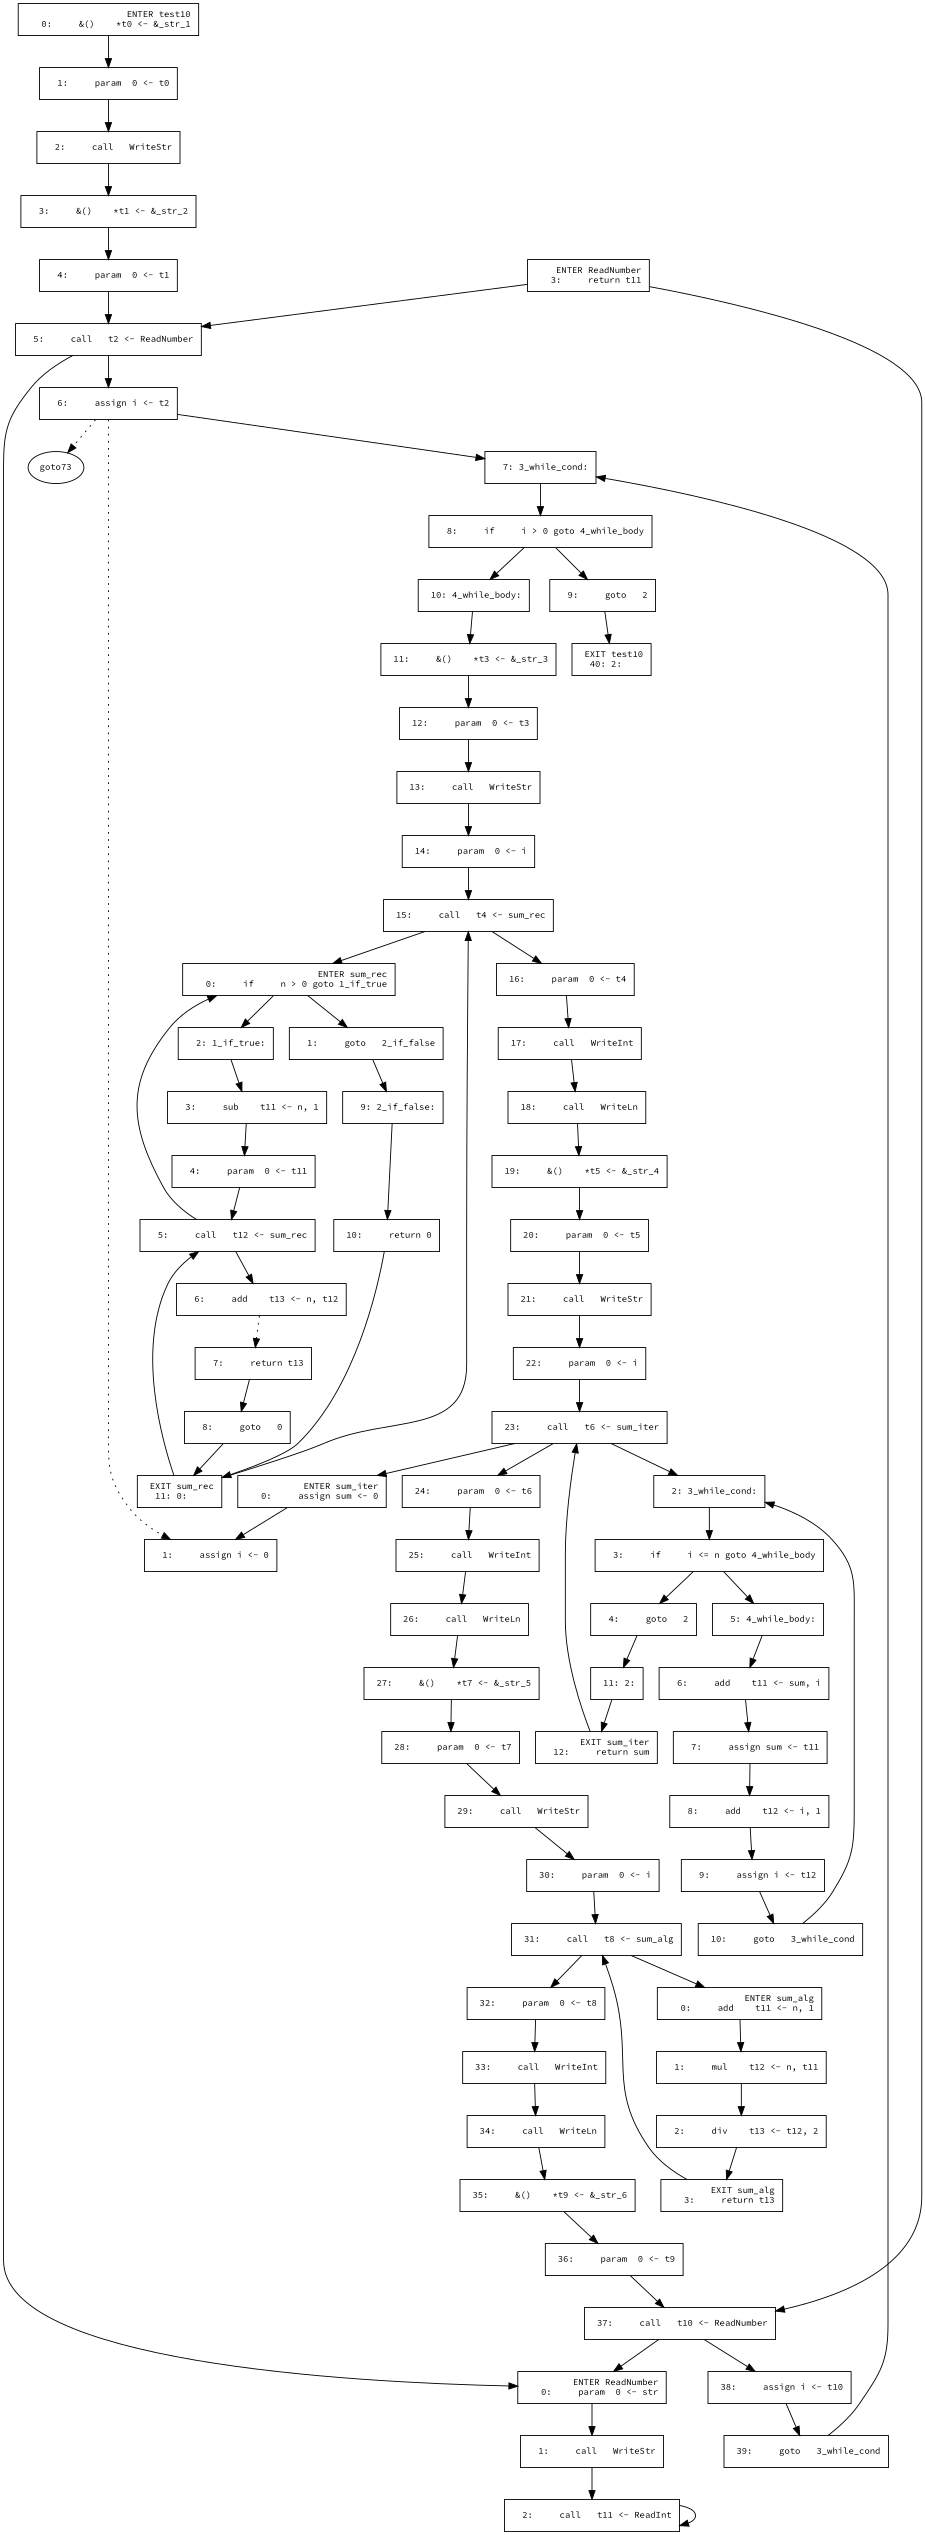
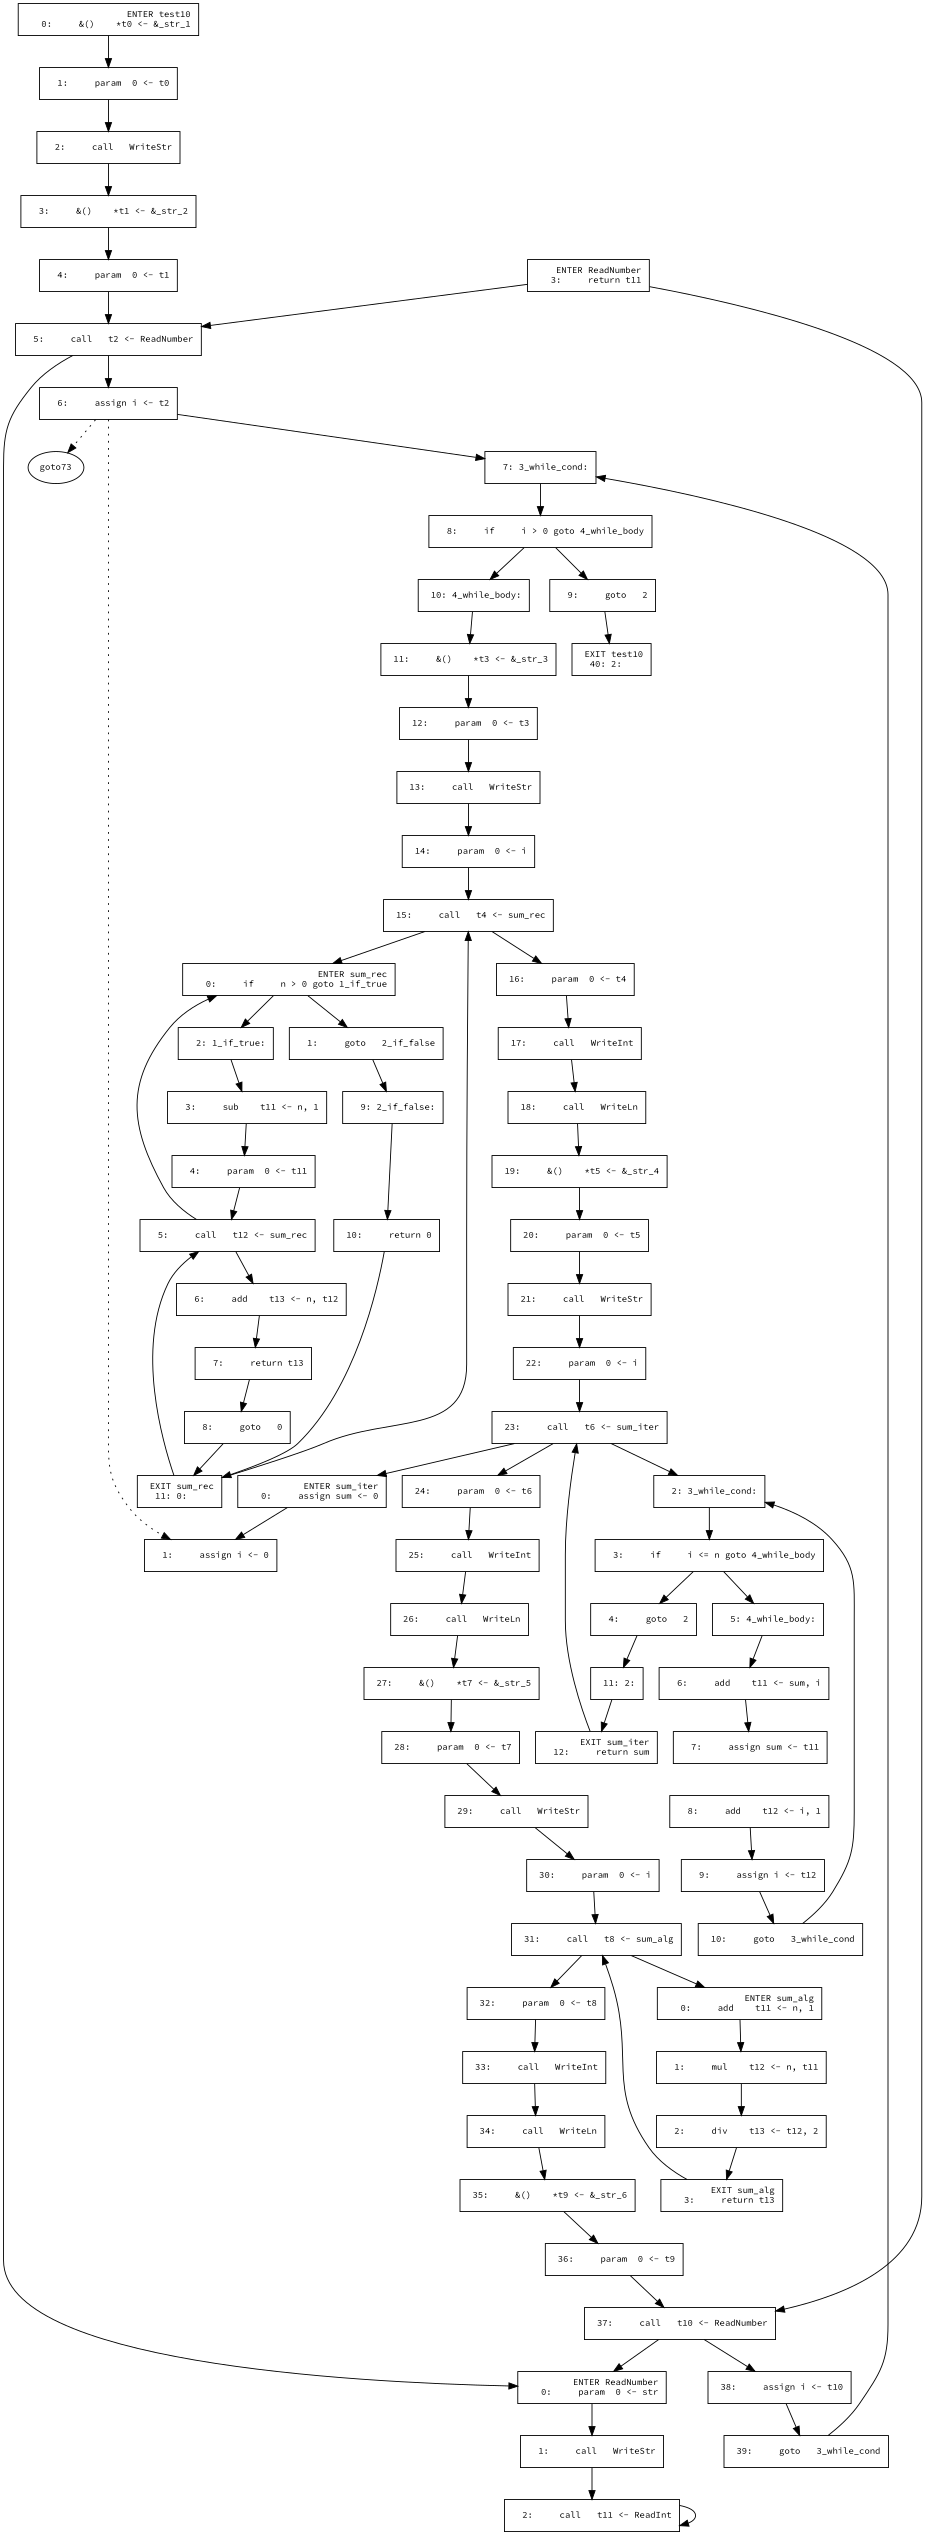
(258, 1327) -> (258, 1327)
(750, 1775) -> none
